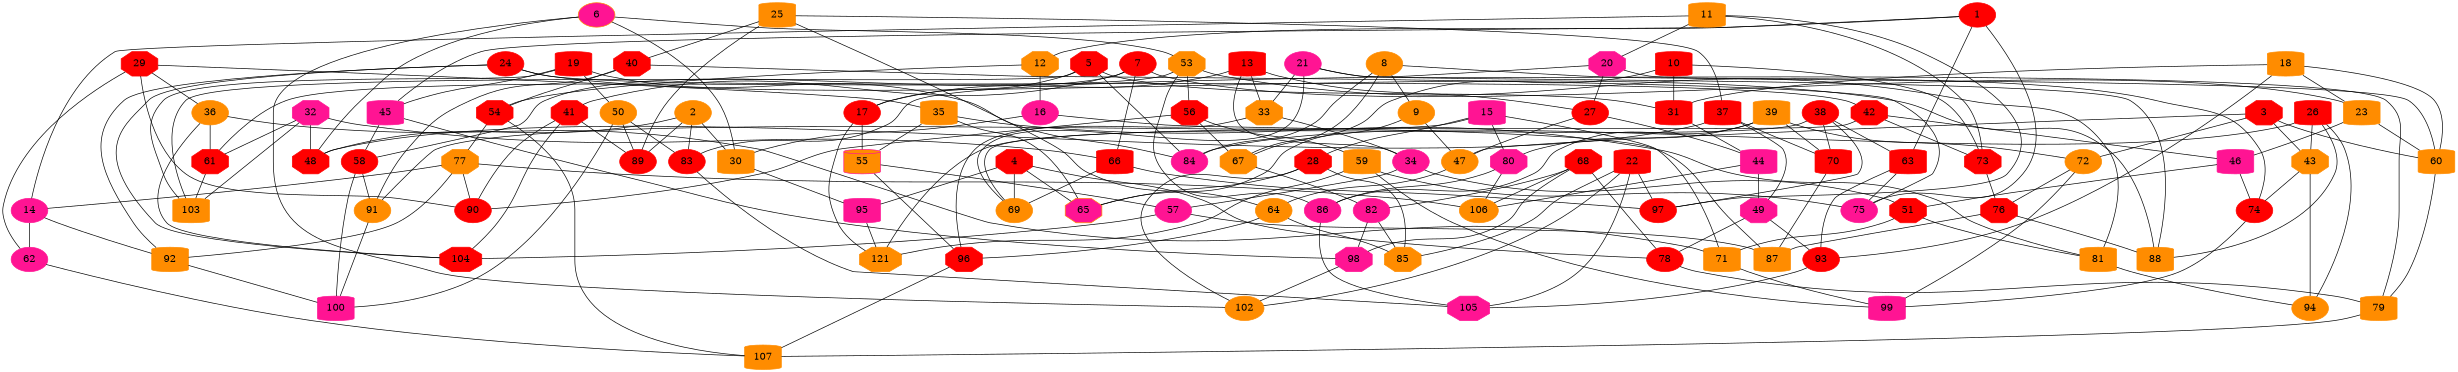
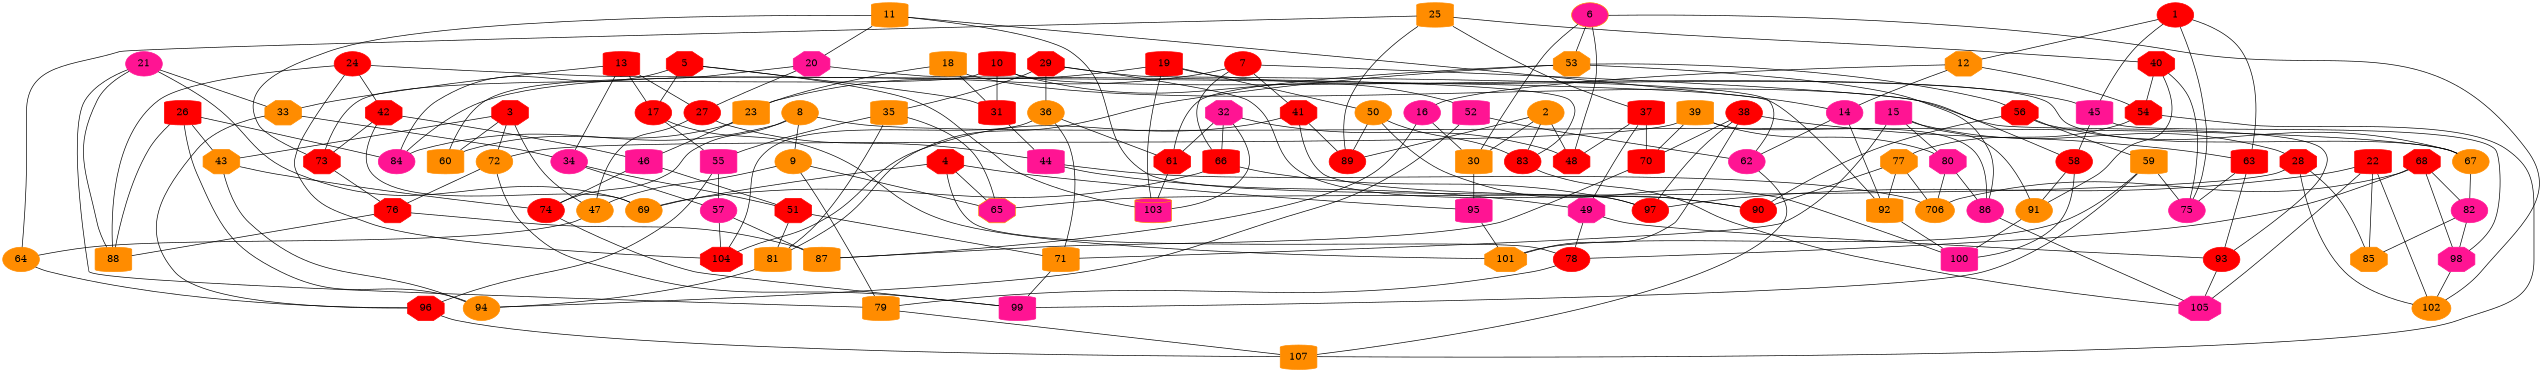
(2396, 82) -> none
none -> (1471, 113)
(862, 162) -> (719, 162)
(1238, 162) -> (2471, 162)
(265, 188) -> (1898, 89)
(191, 211) -> (1153, 211)
(1479, 211) -> (1935, 211)
(1338, 235) -> none
(2422, 239) -> (839, 234)
(880, 259) -> (1506, 259)
